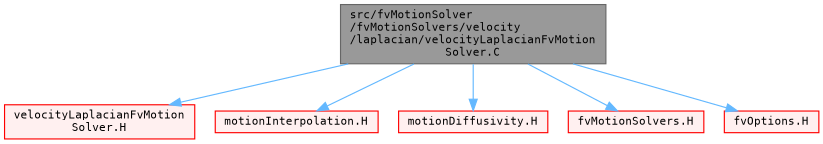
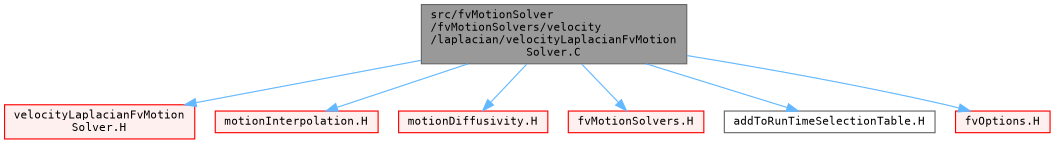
none -> (830, 122)
